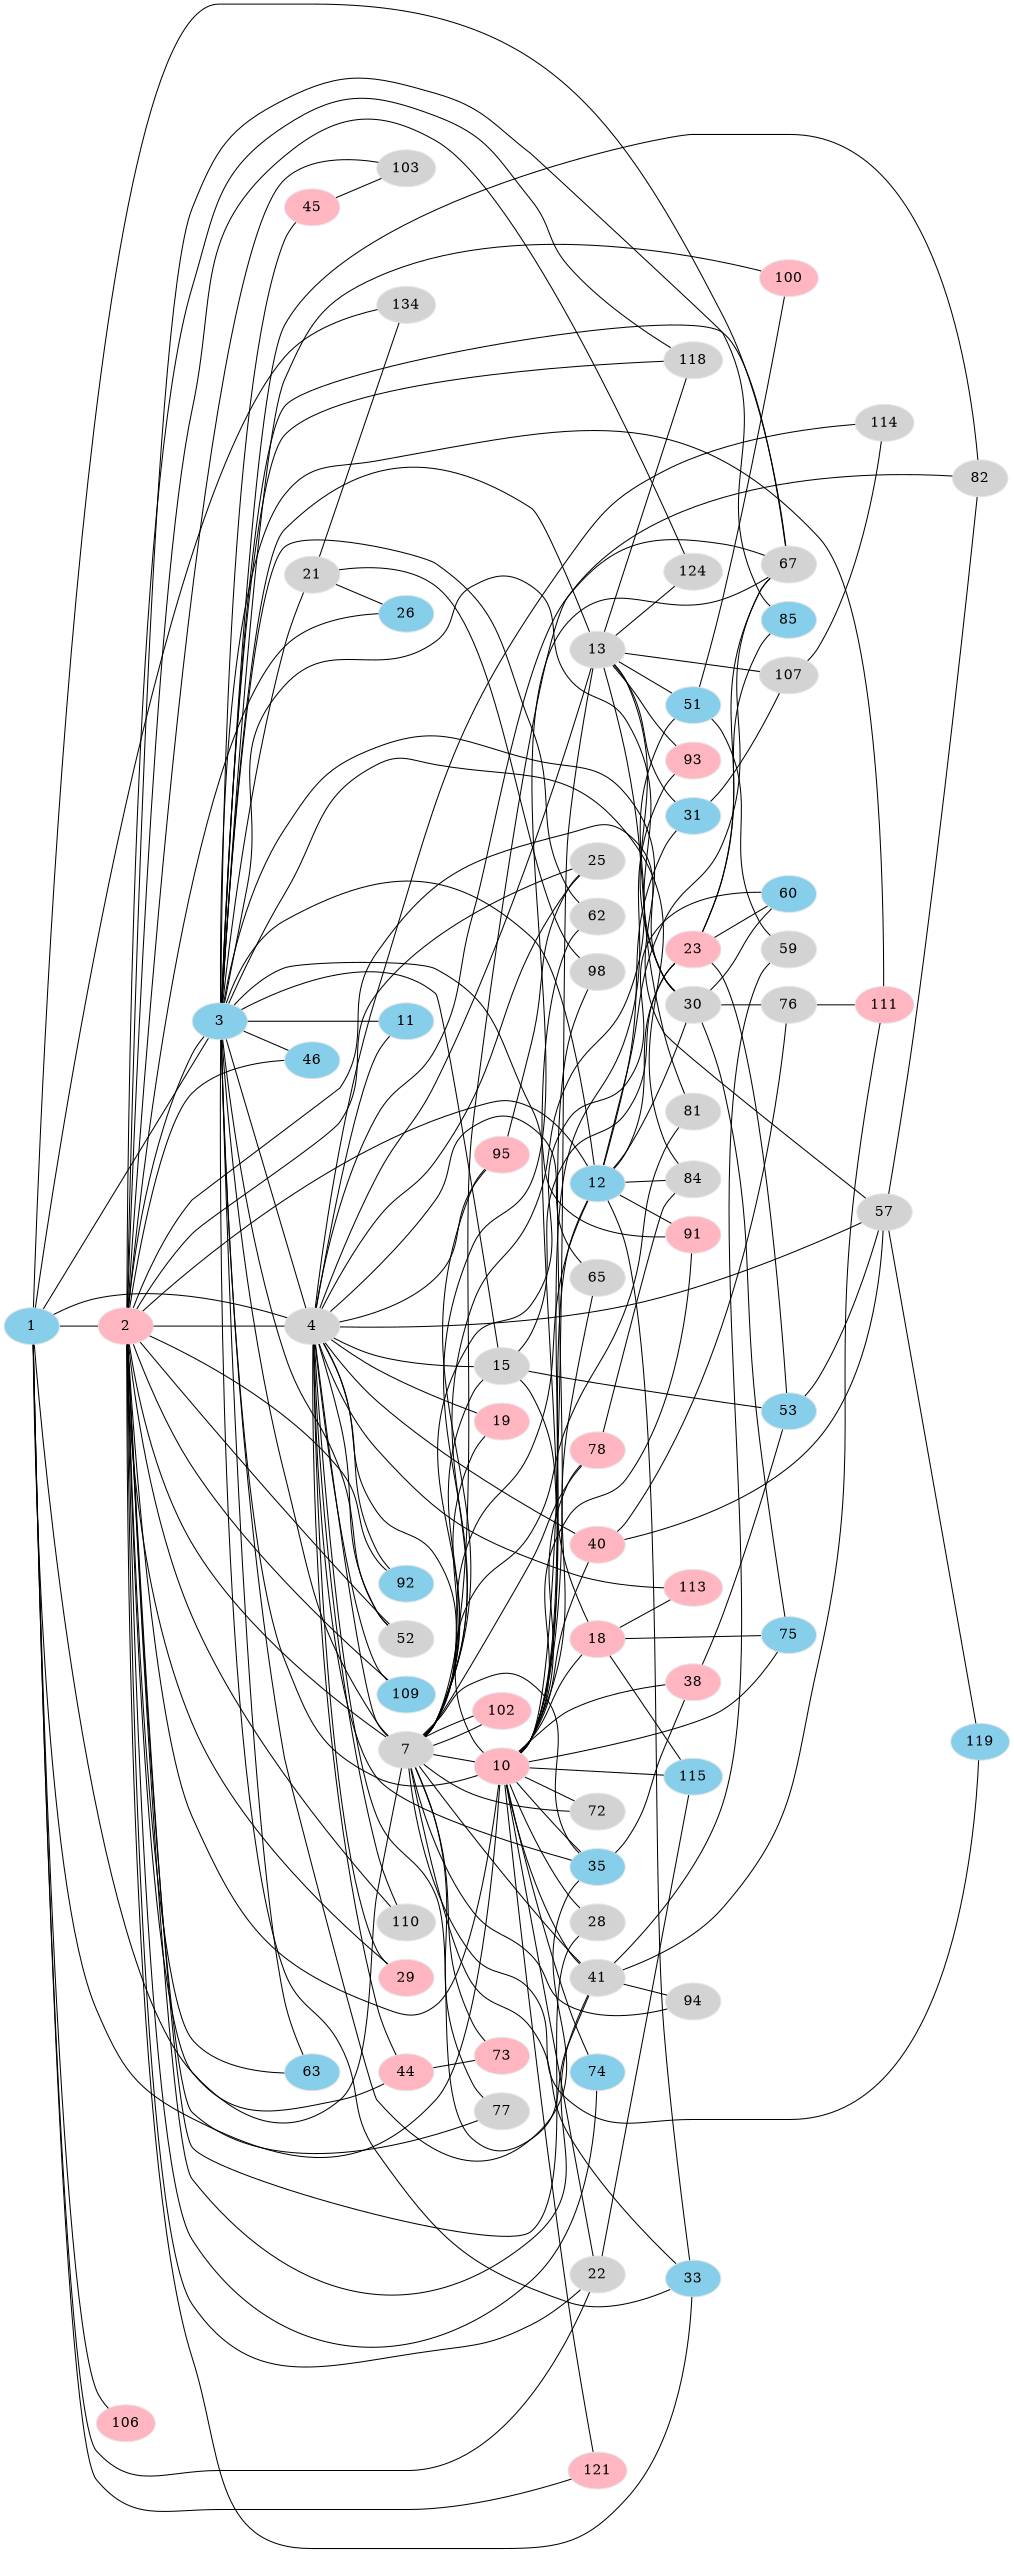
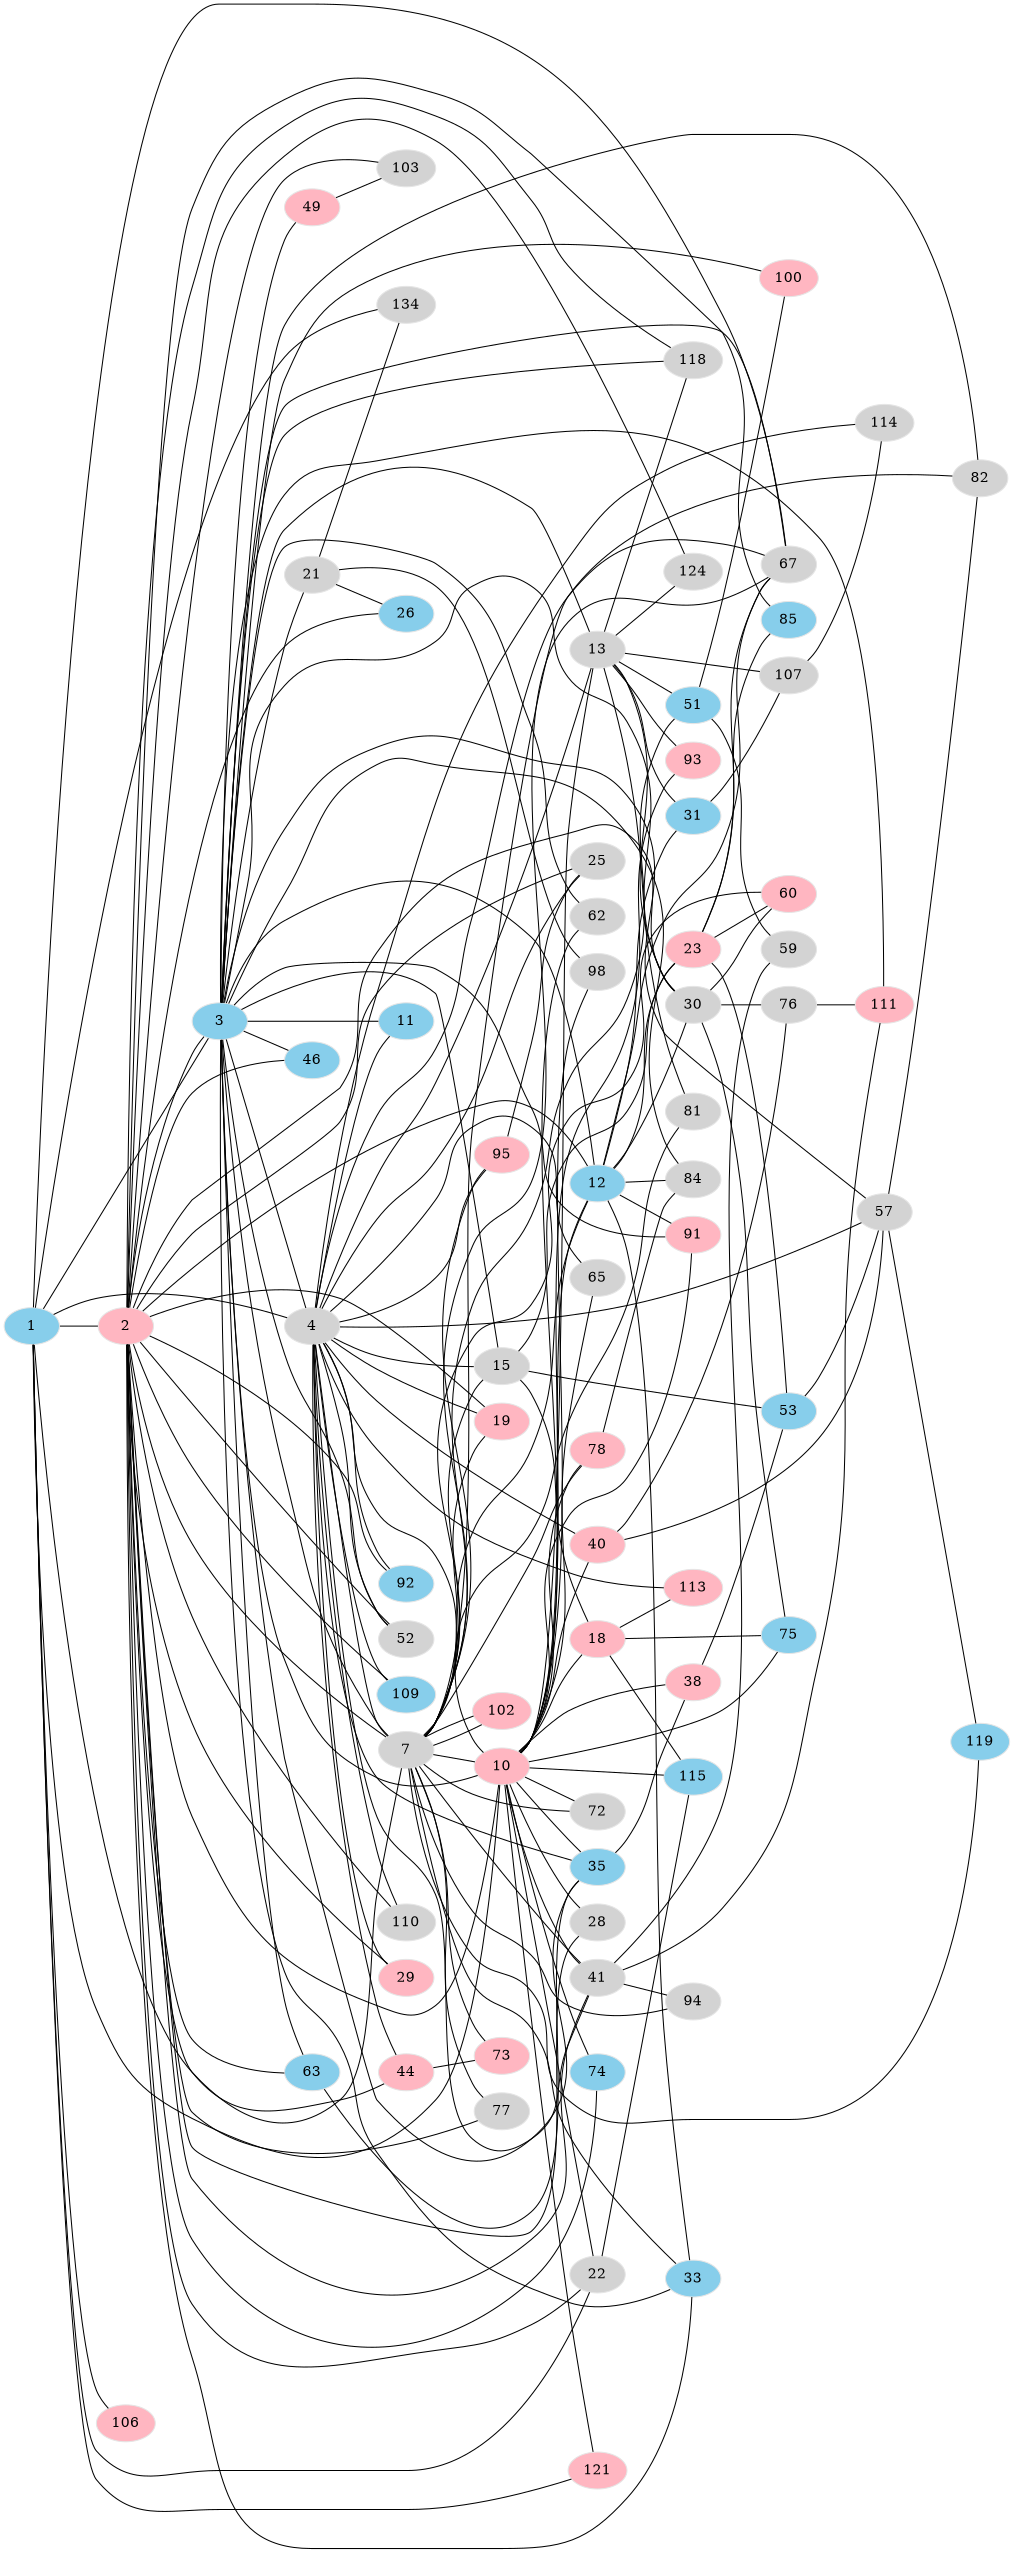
(312, 207) -> (312, 207)
(789, 894) -> (789, 894)
(216, 1326) -> (351, 1304)
(532, 1684) -> (543, 2193)
